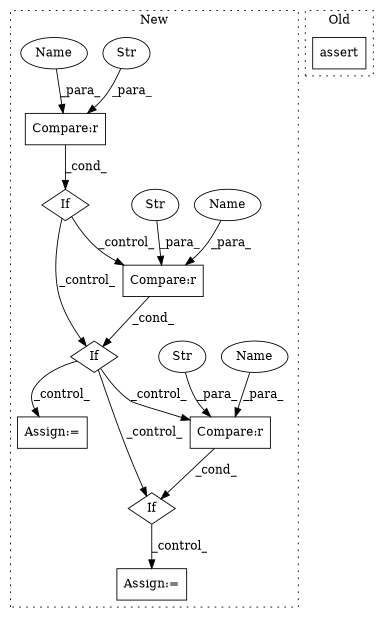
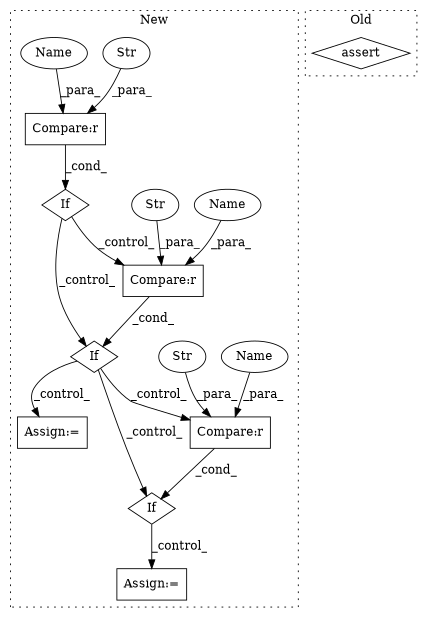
(339, 53) -> (361, 53)
